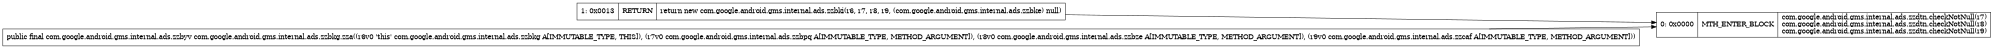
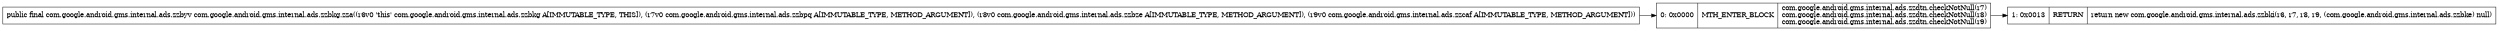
(1358, 19) -> (1997, 16)
